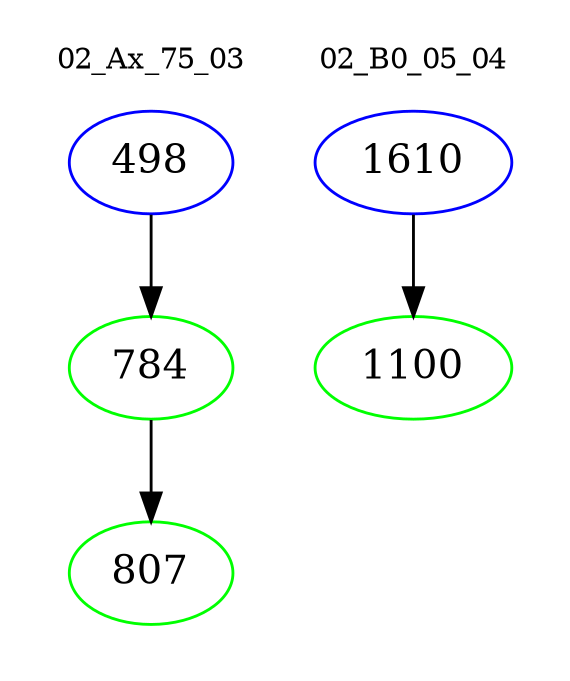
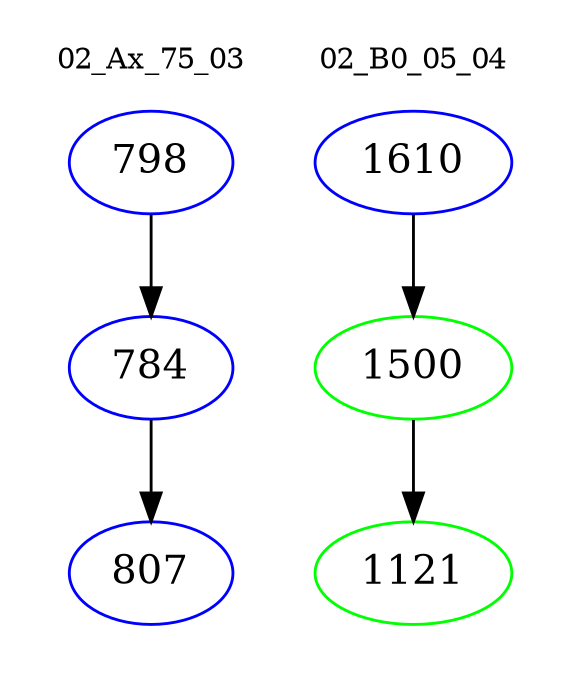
(151, 163) -> (151, 163)
(151, 368) -> (151, 368)
(413, 368) -> (413, 368)
(151, 573) -> (151, 573)
none -> (413, 573)
